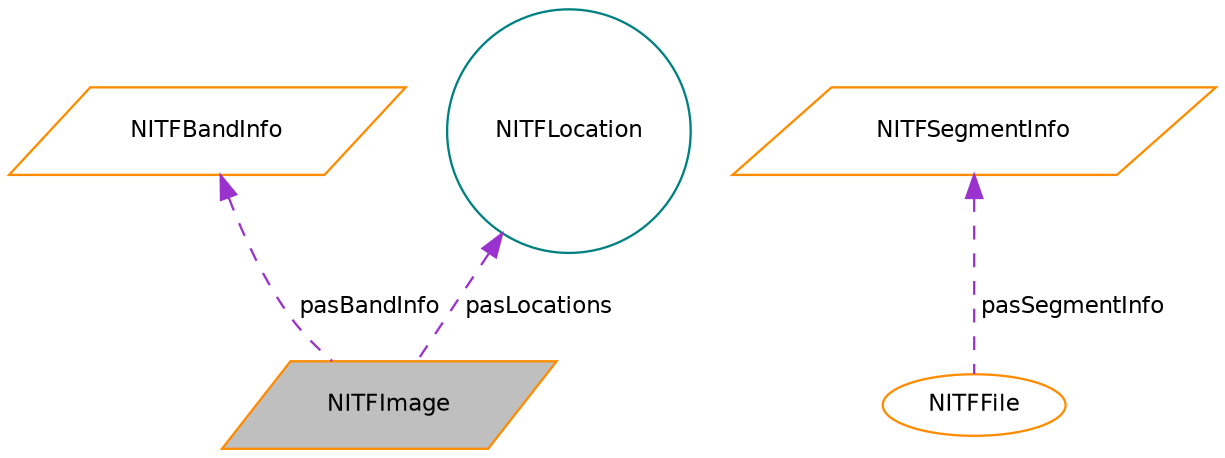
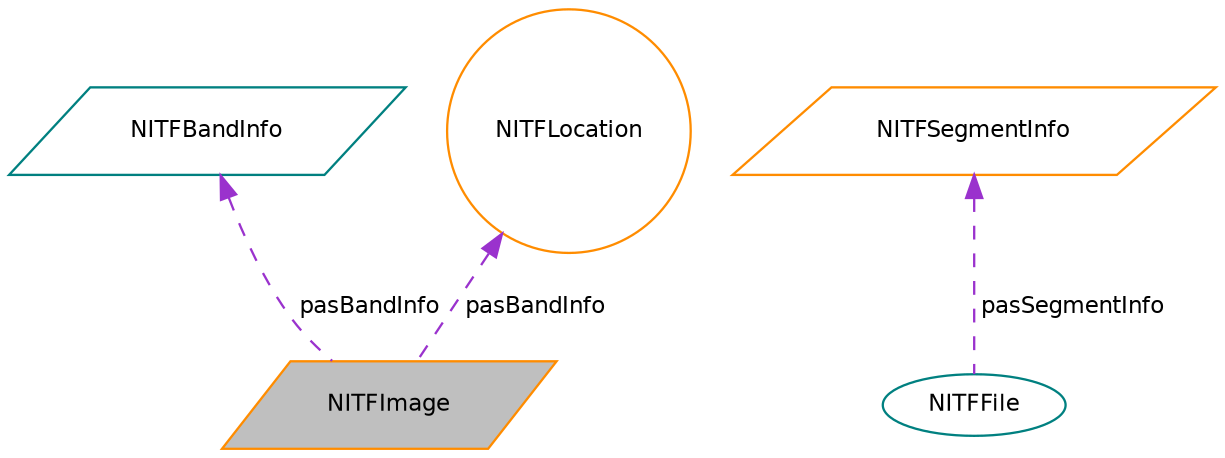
(207, 131) -> (207, 131)
(569, 131) -> (569, 131)
(536, 307) -> (532, 307)
(974, 405) -> (974, 405)
